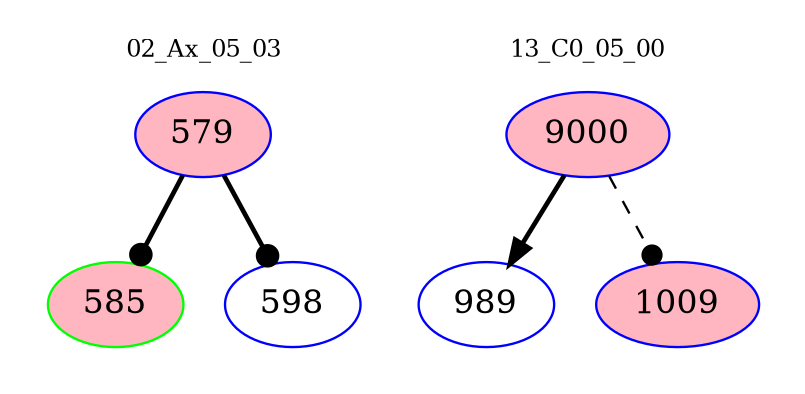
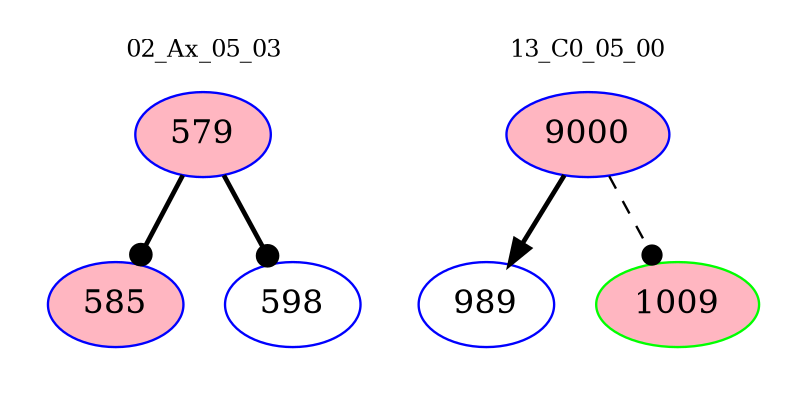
(116, 305) -> (116, 305)
(678, 305) -> (678, 305)
